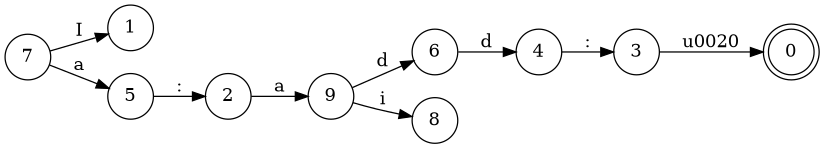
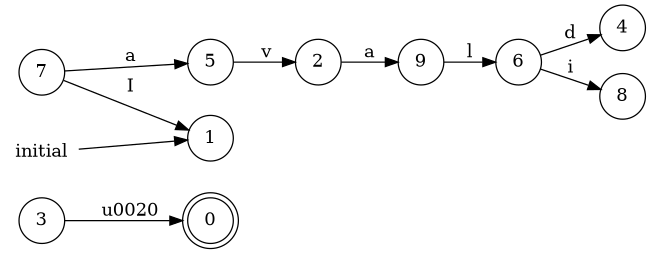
(581, 52) -> none
(383, 62) -> (470, 53)
(179, 87) -> (267, 53)
(376, 109) -> (564, 77)
none -> (42, 152)
